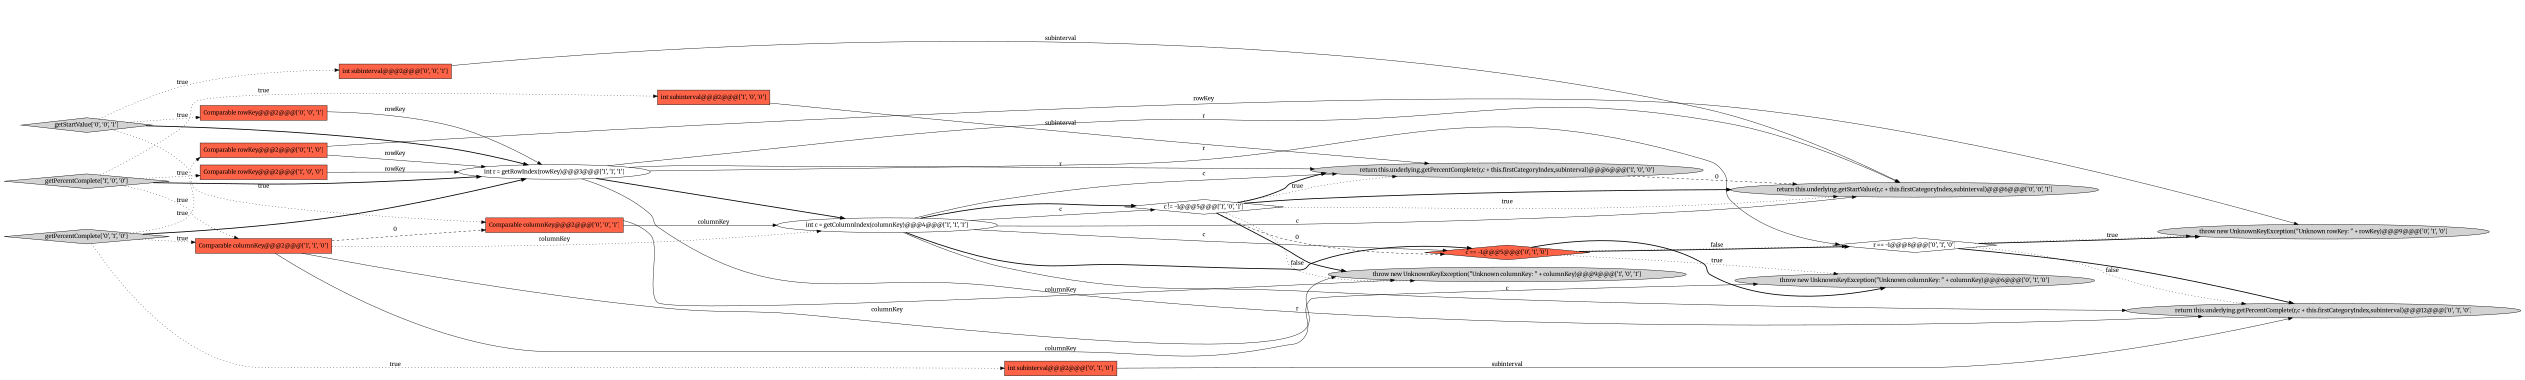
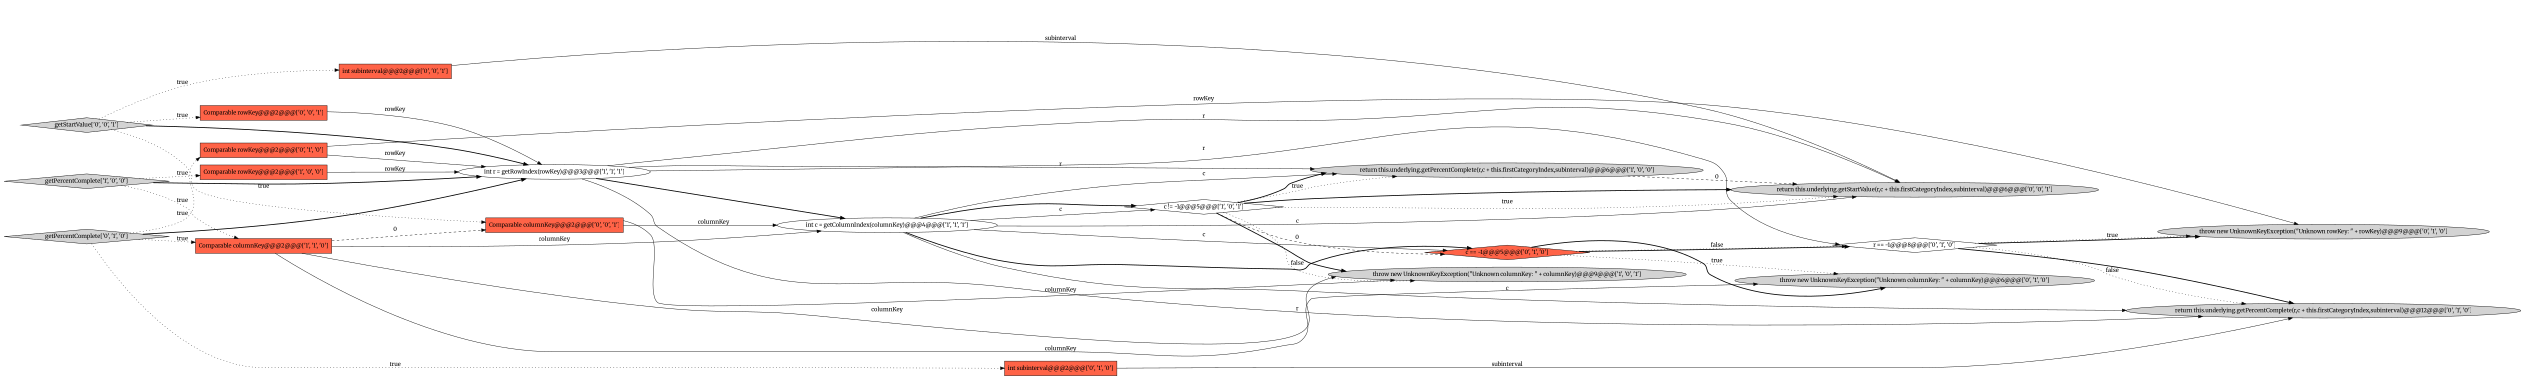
(714, 97) -> none
(575, 245) -> (575, 245)
